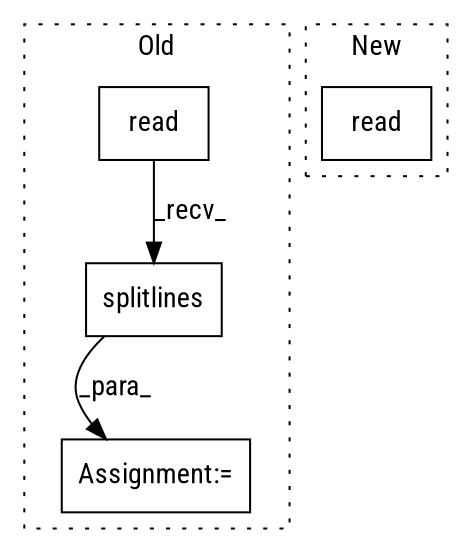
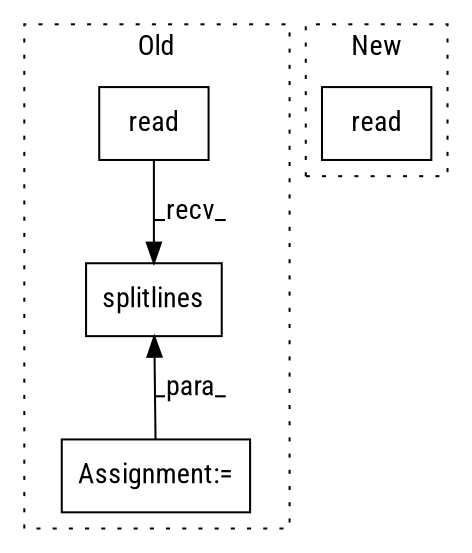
(77, 378) -> (155, 398)
